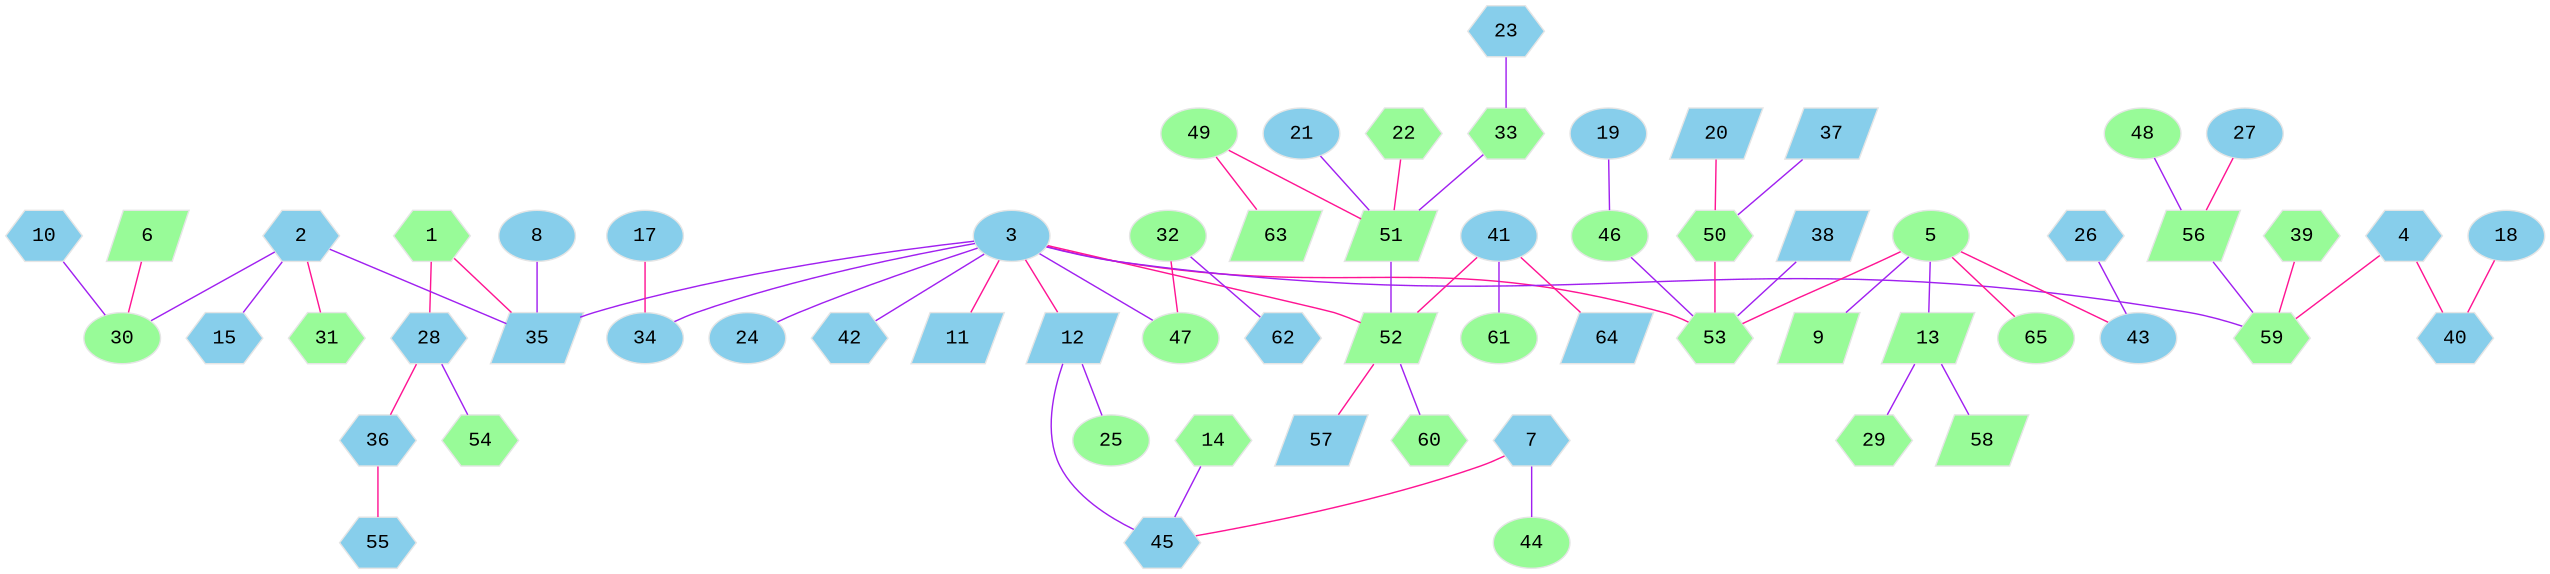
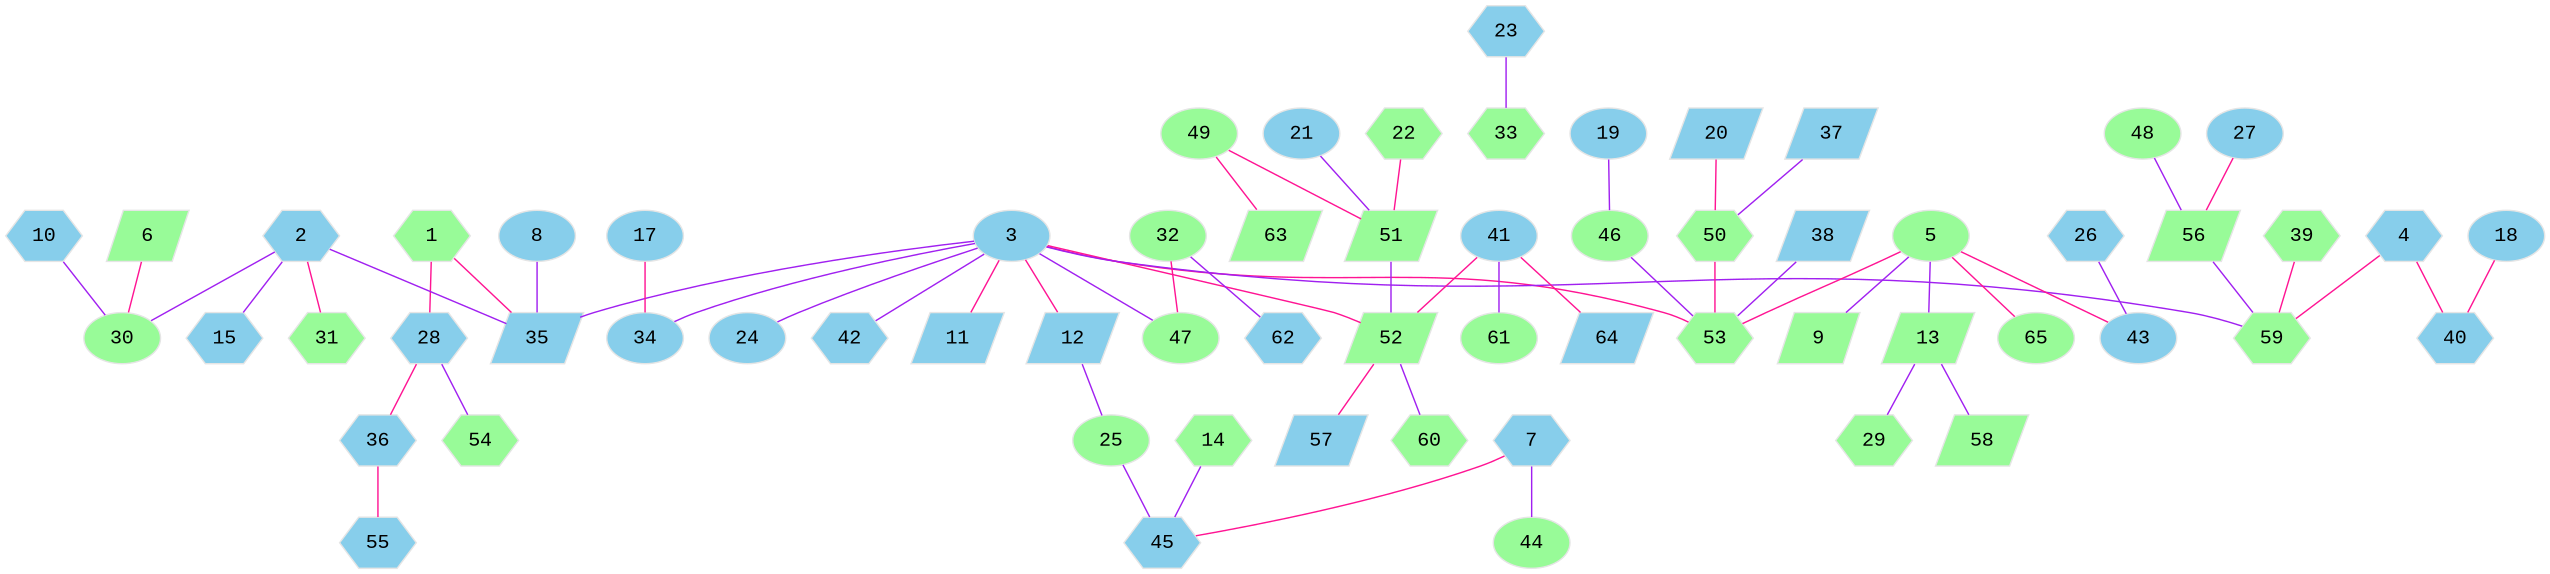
(1451, 182) -> none
(1059, 463) -> (1136, 491)
